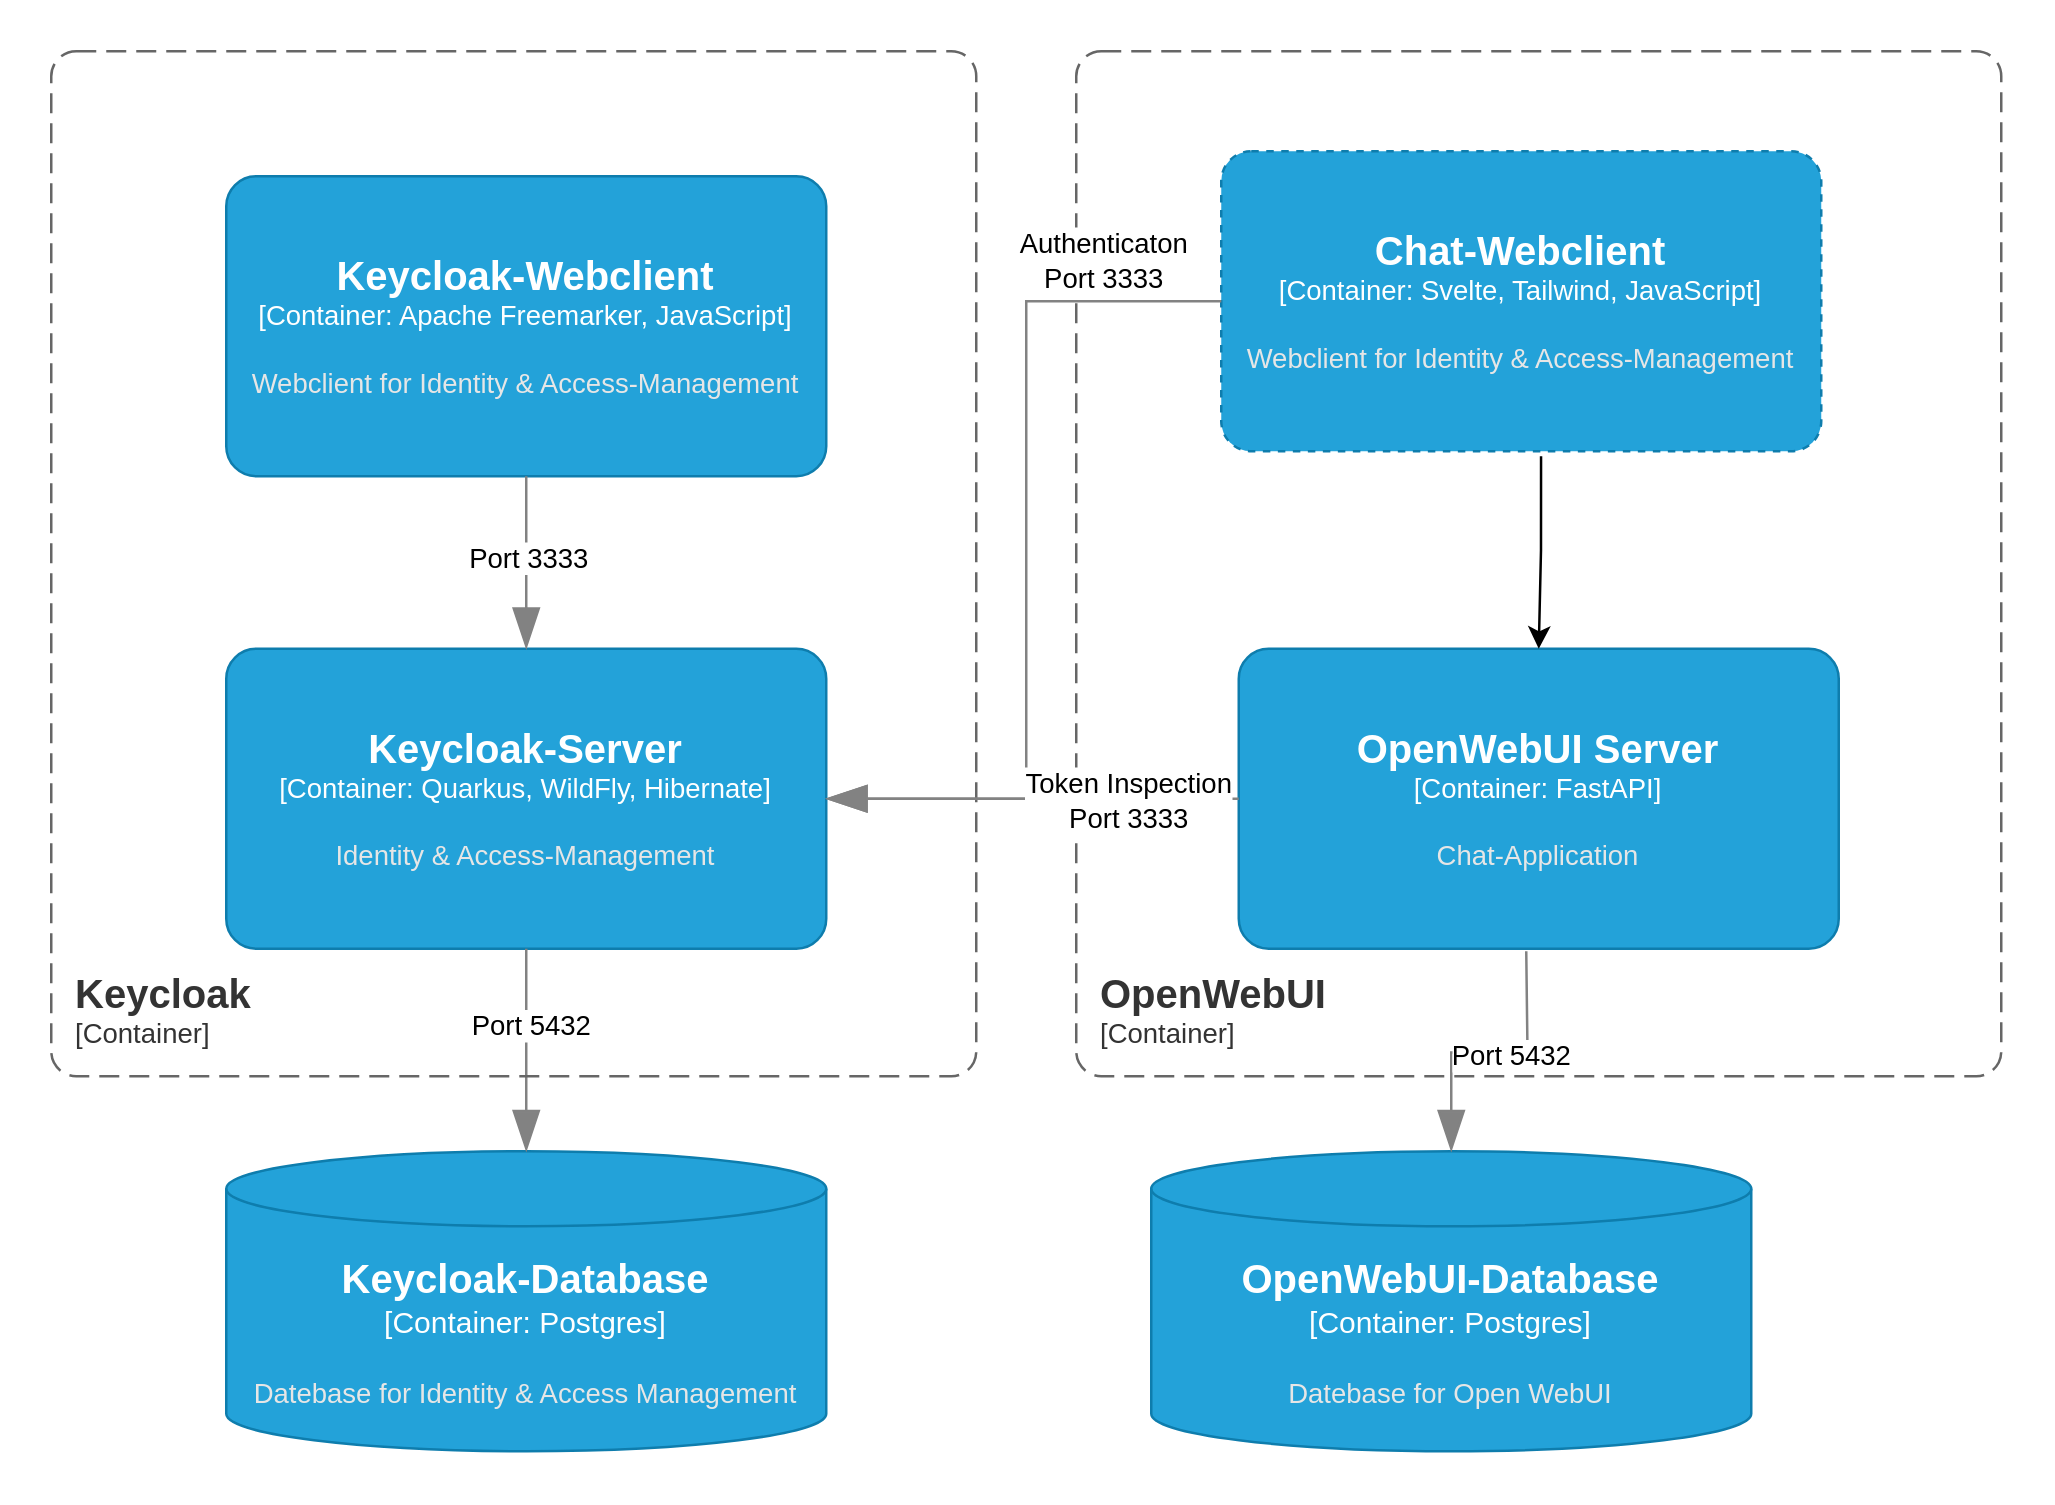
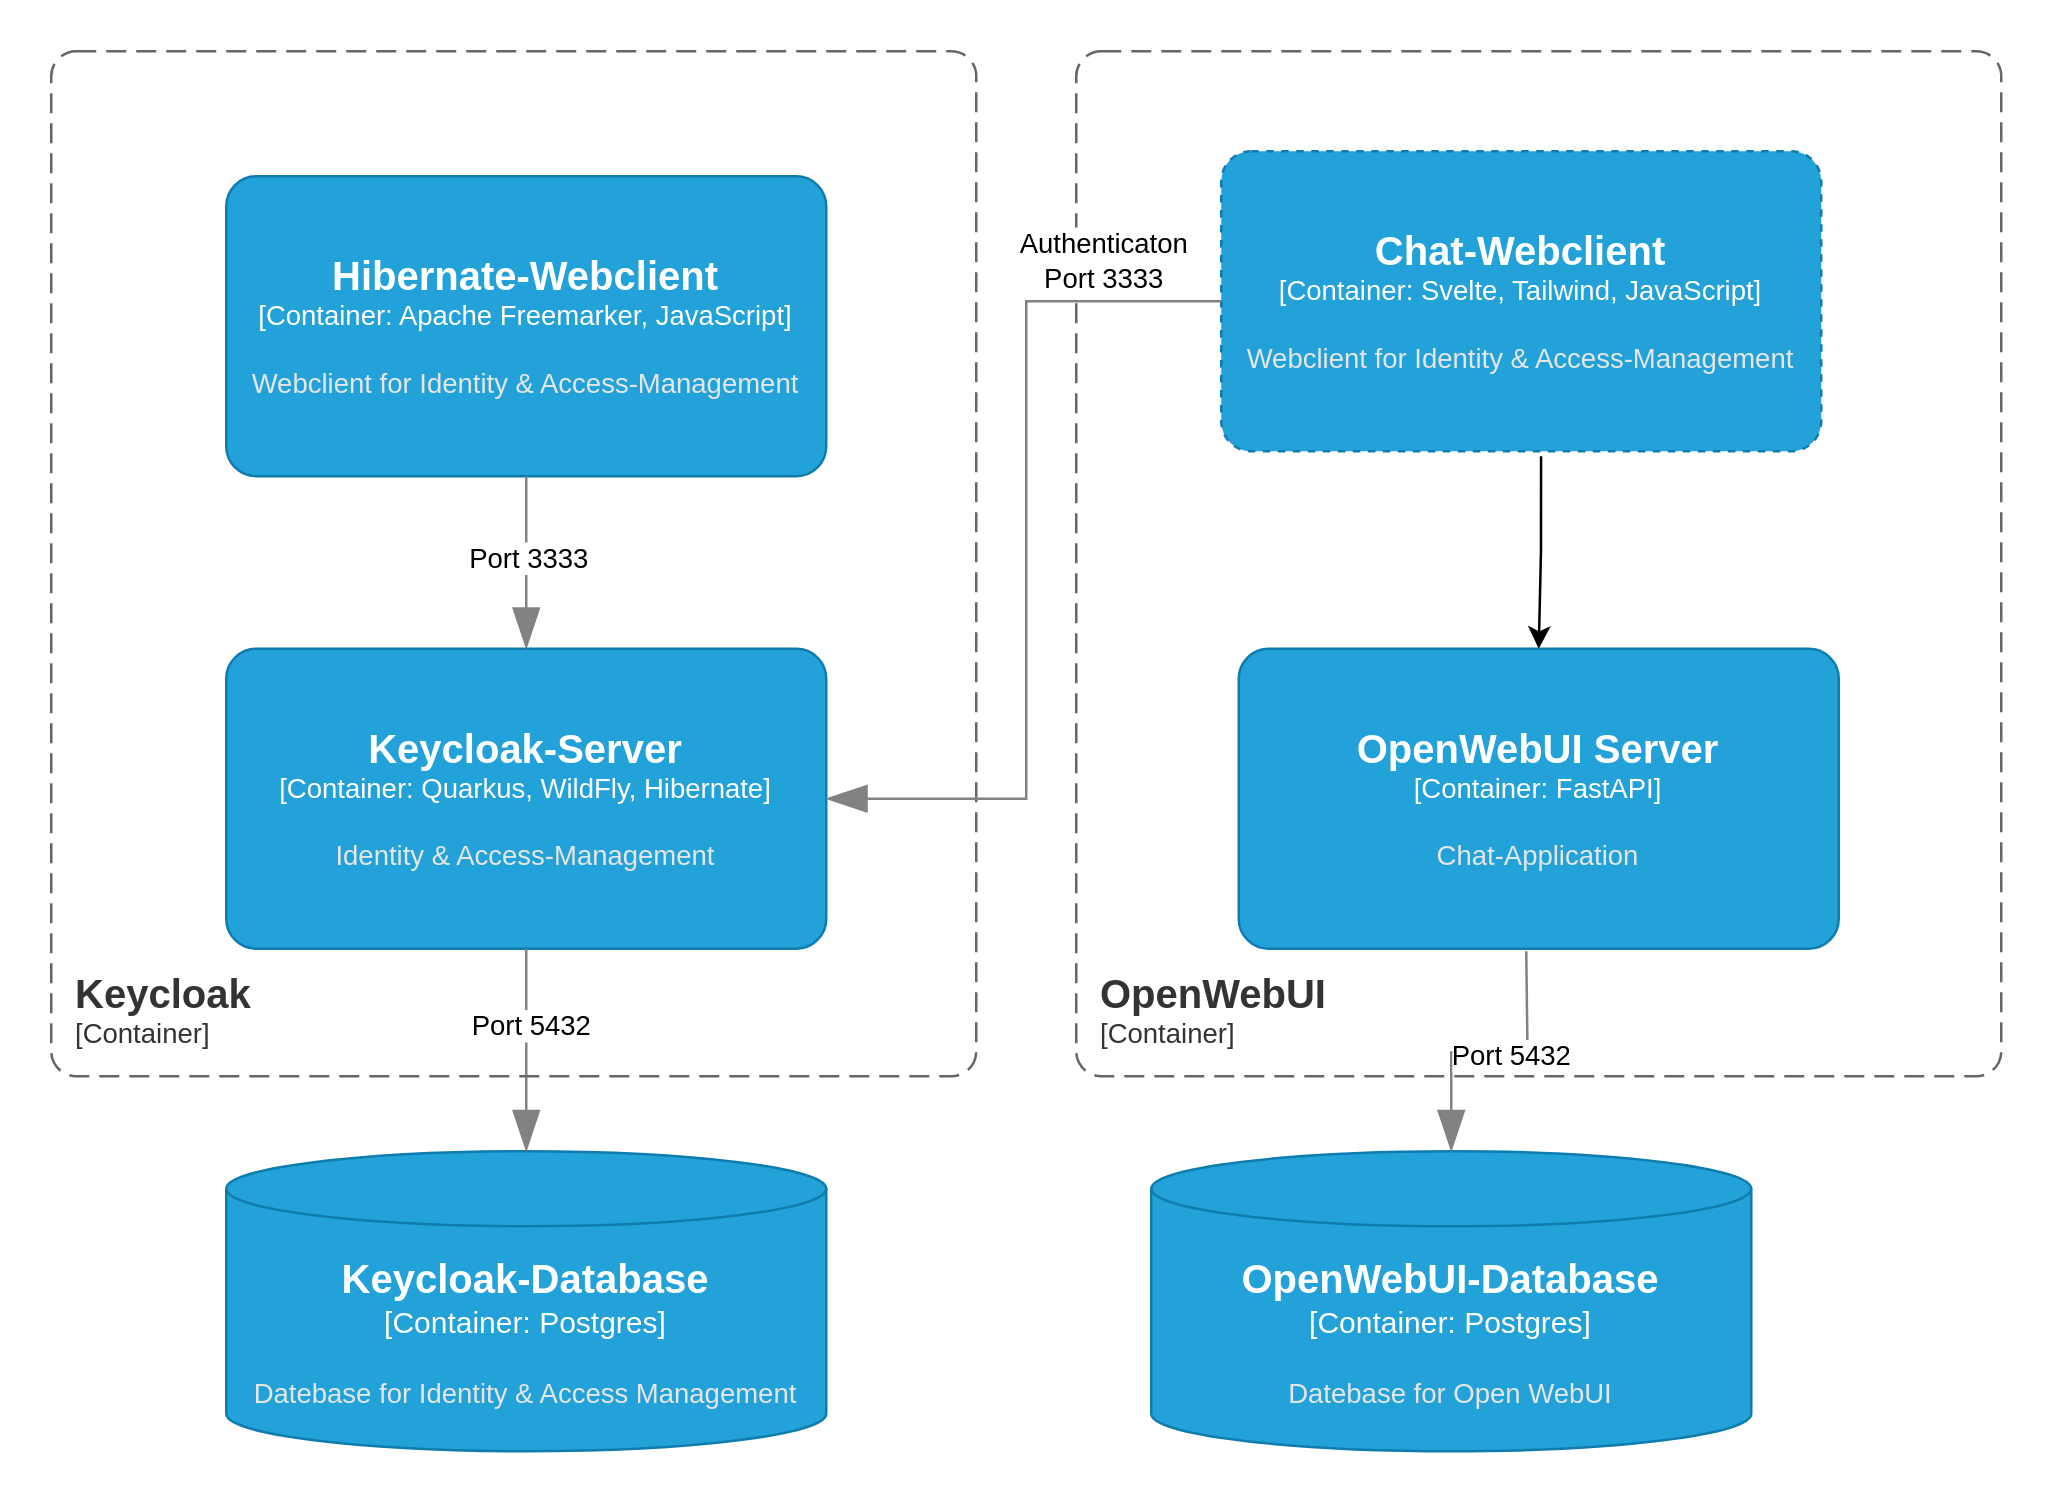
(526, 326) -> (526, 326)
(1146, 799) -> none
